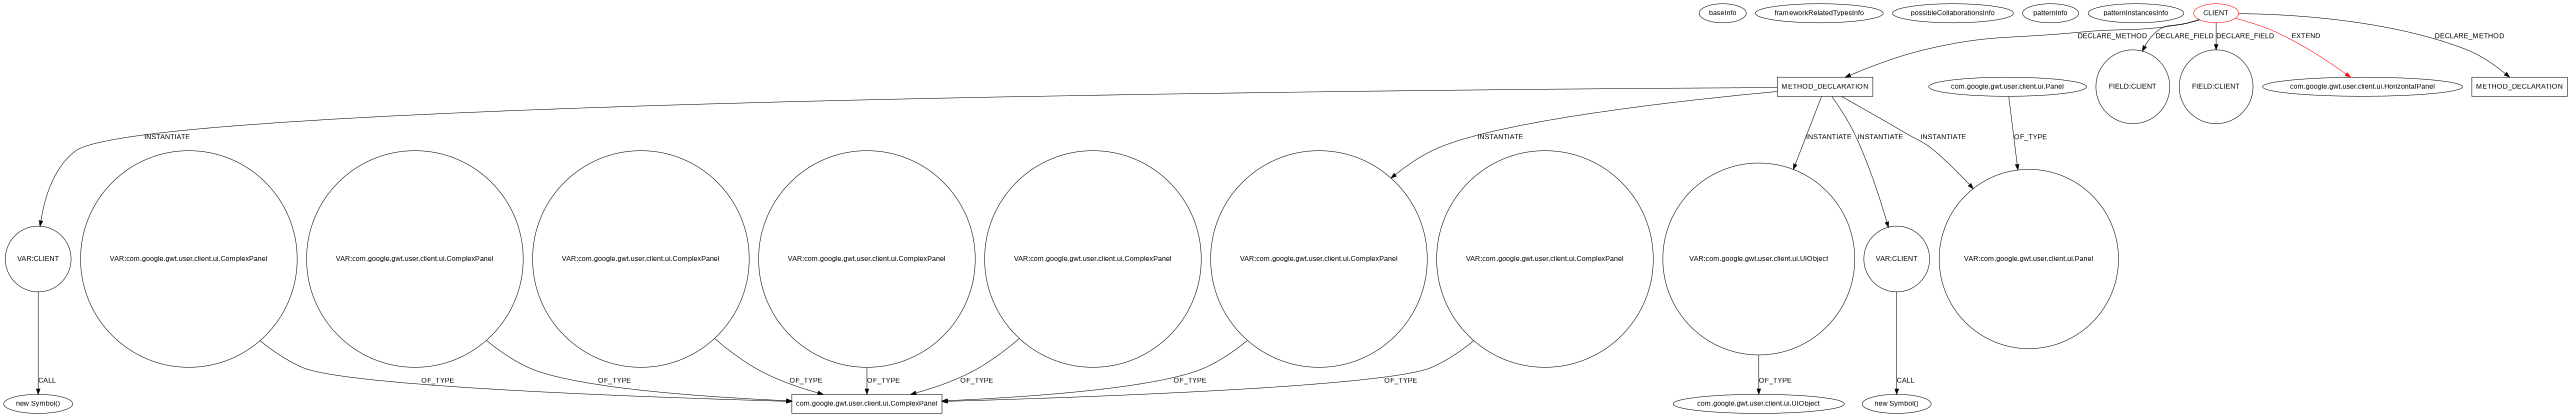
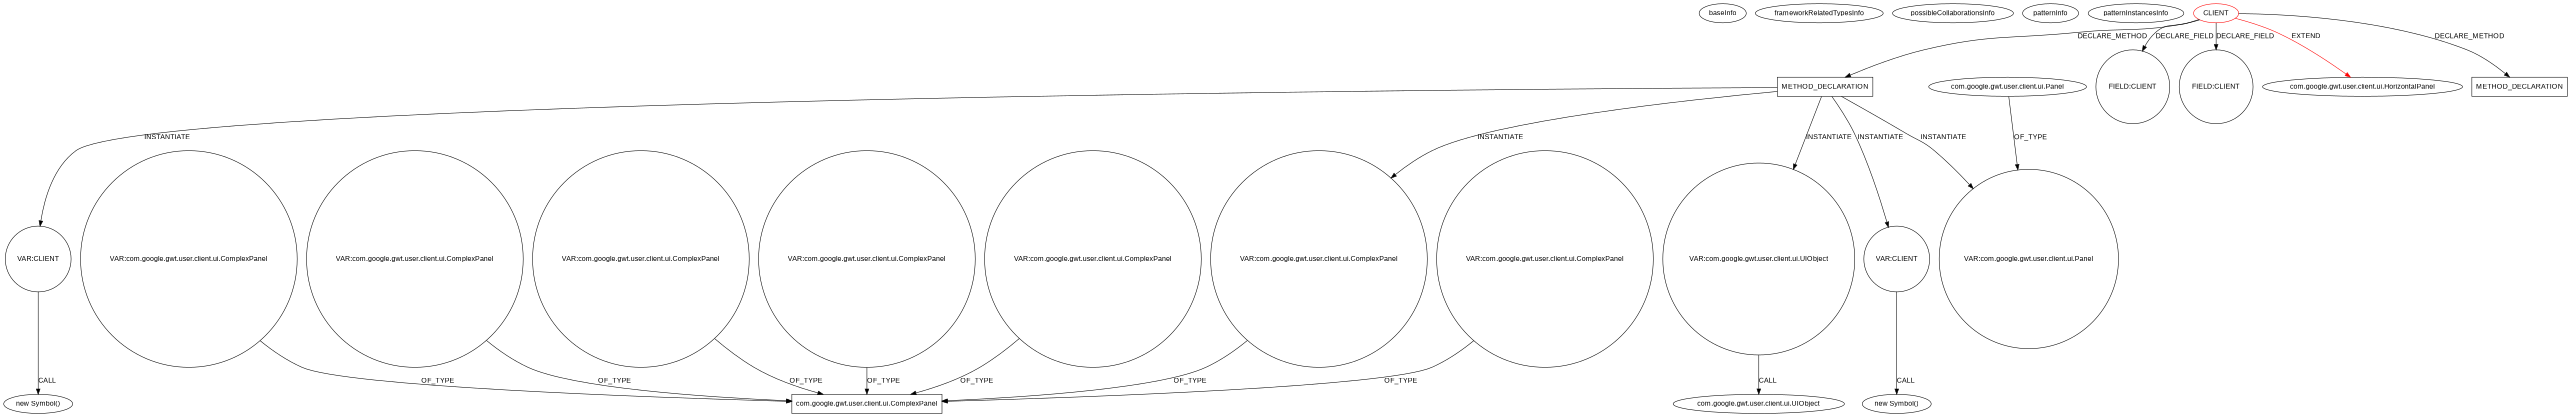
(1776, 381) -> (1768, 381)
